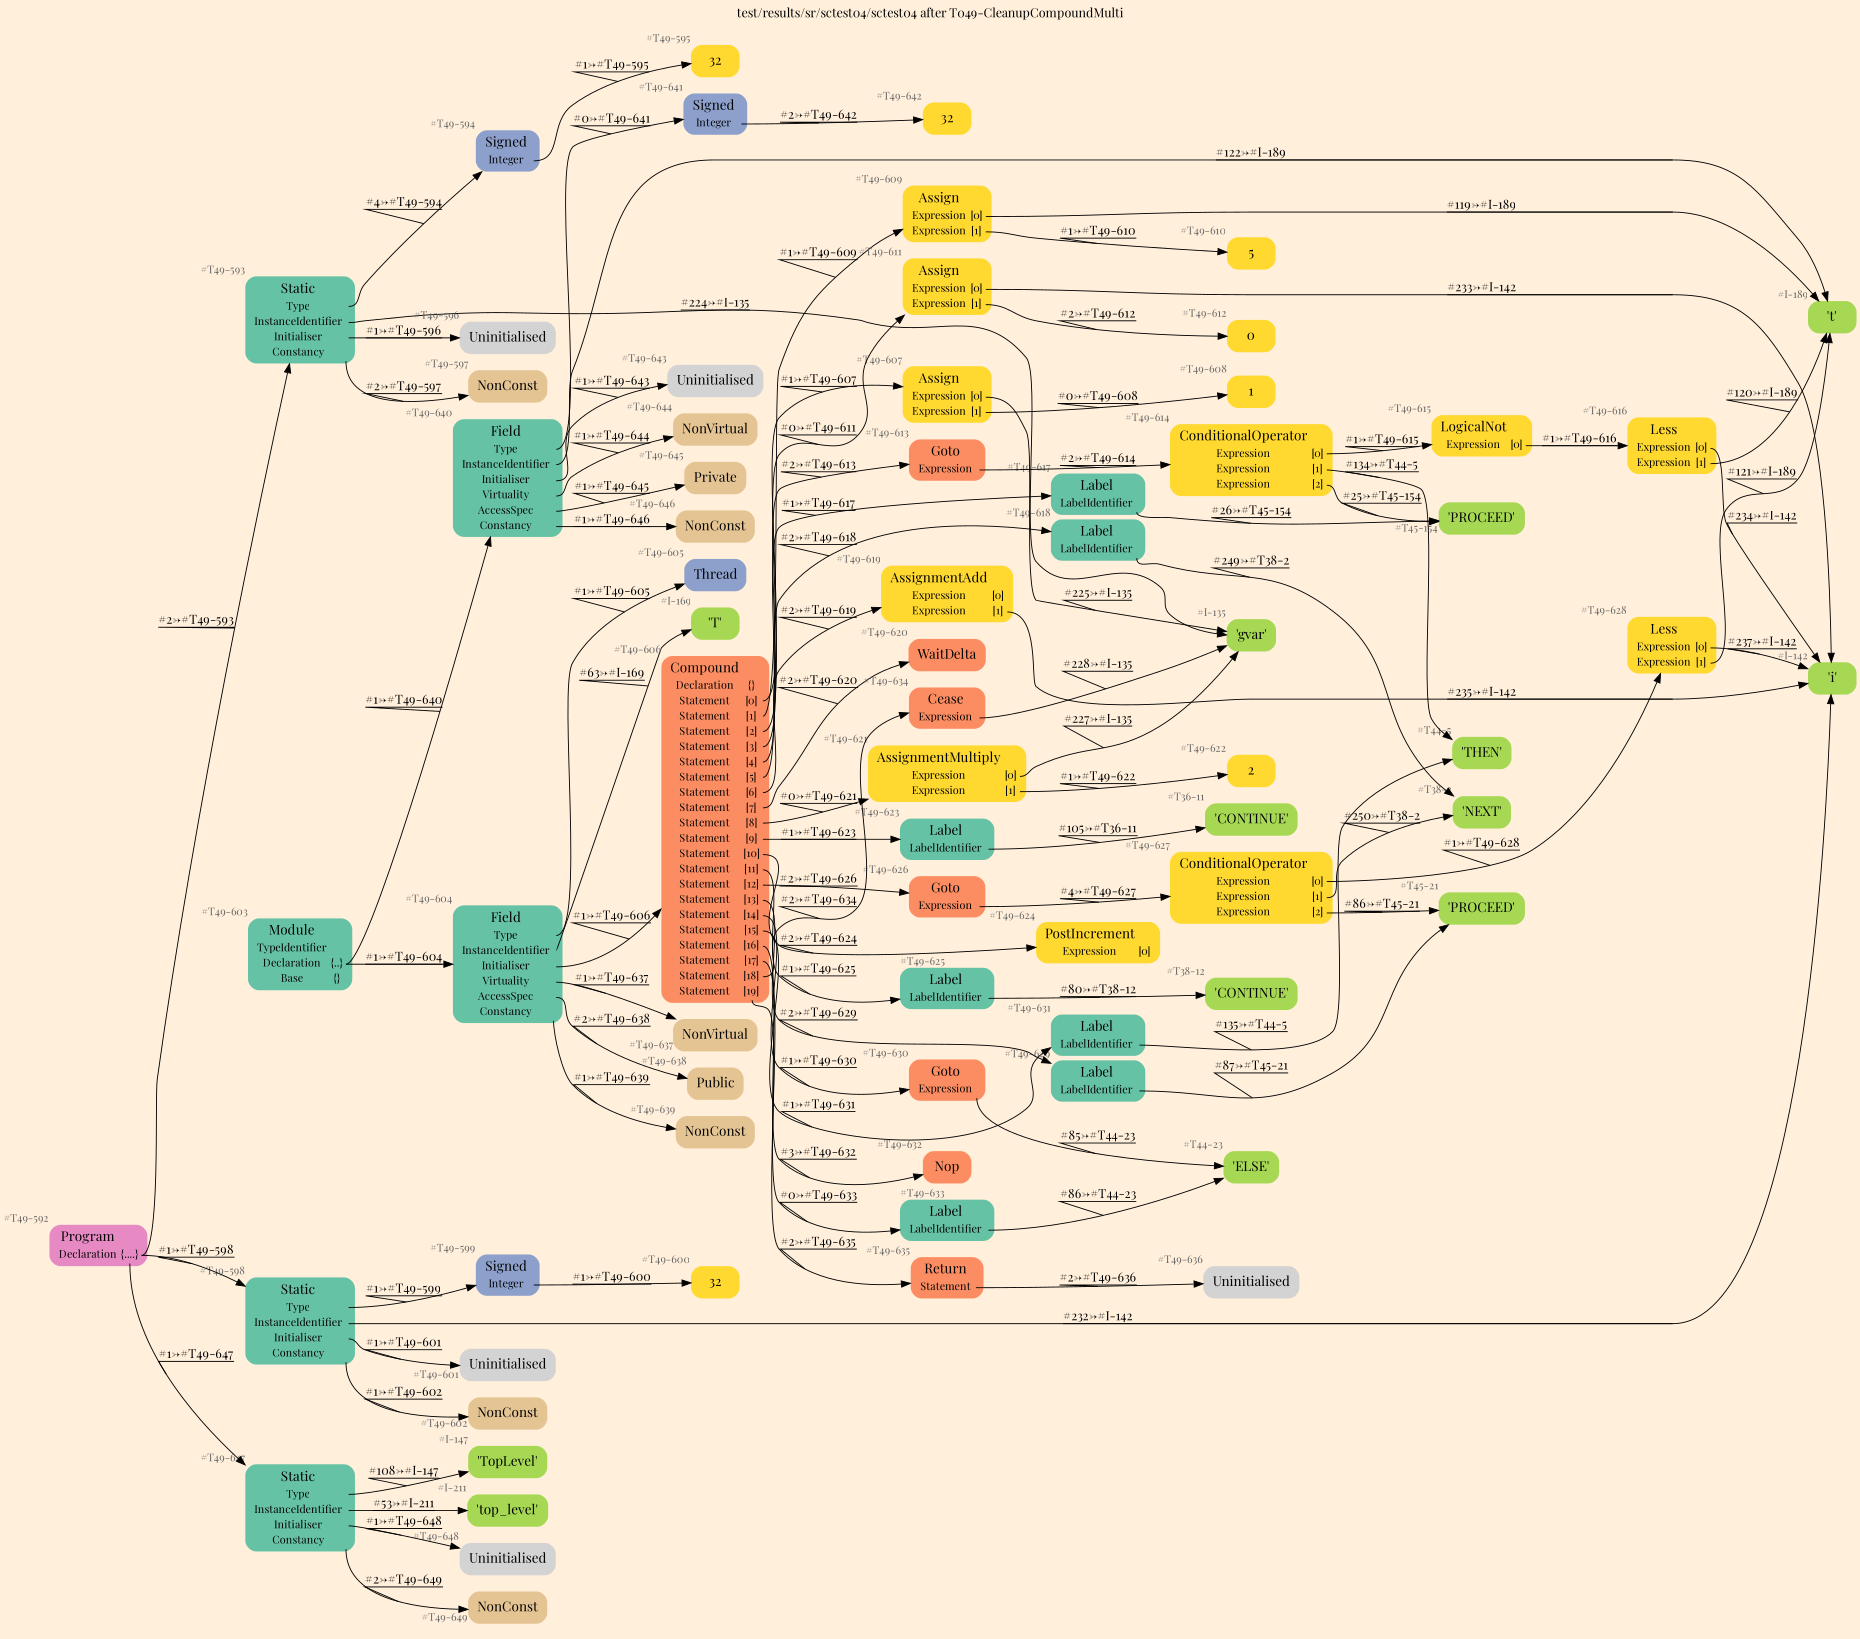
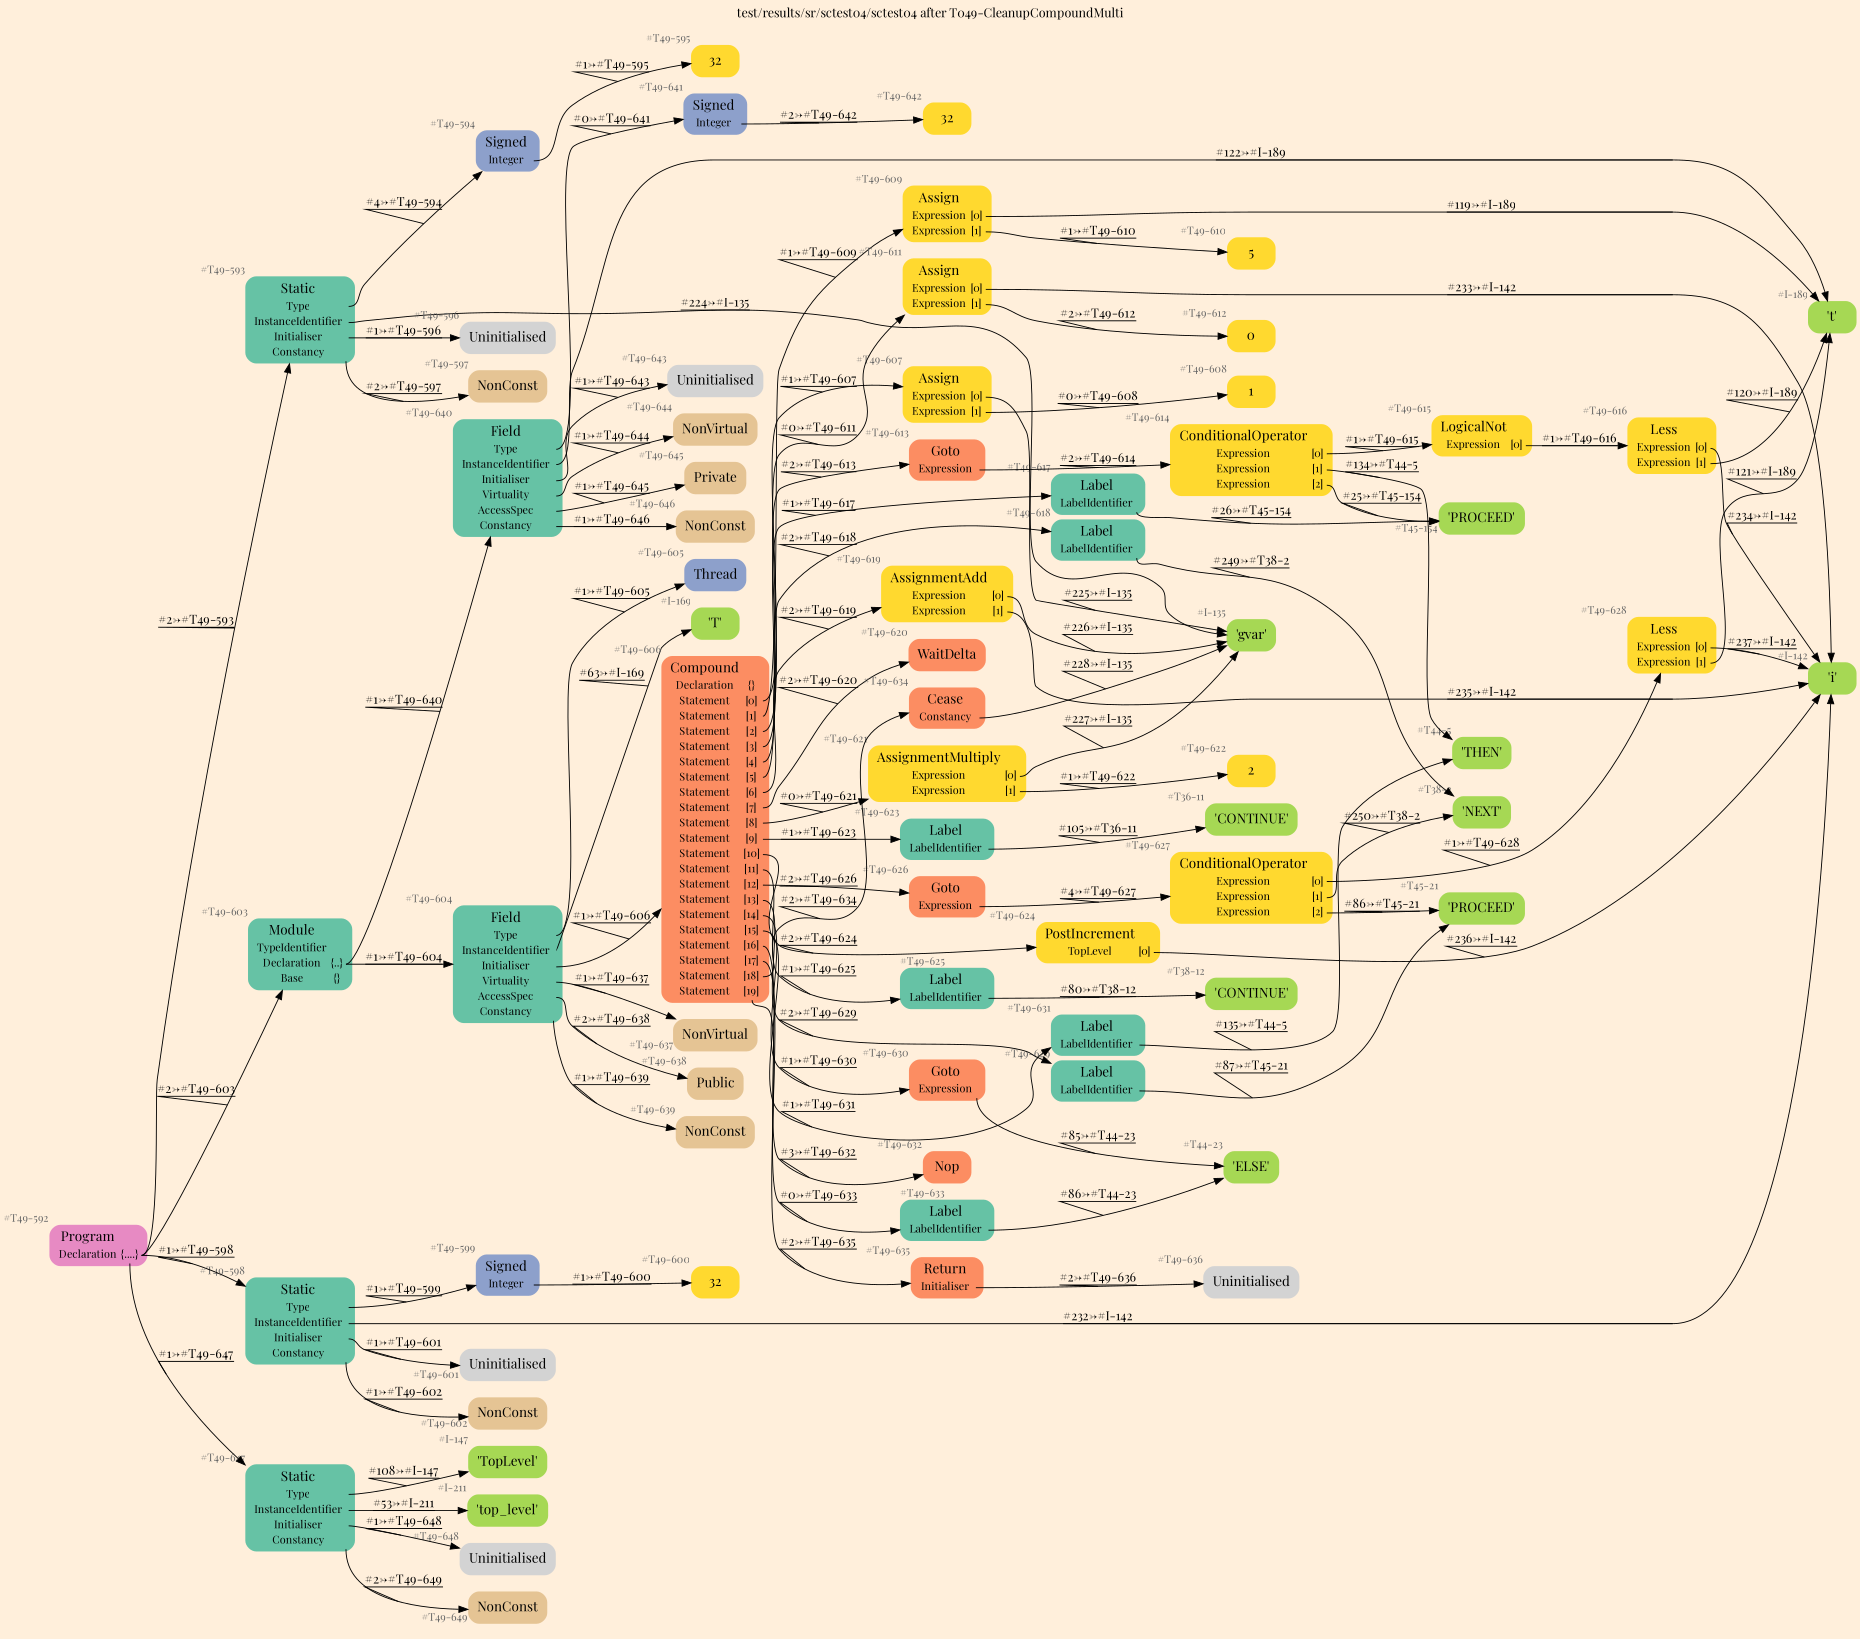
none -> (1100, 652)
(946, 717) -> (945, 717)
none -> (1531, 947)
(1090, 952) -> (1090, 952)
none -> (215, 1130)
(946, 1287) -> (945, 1287)
